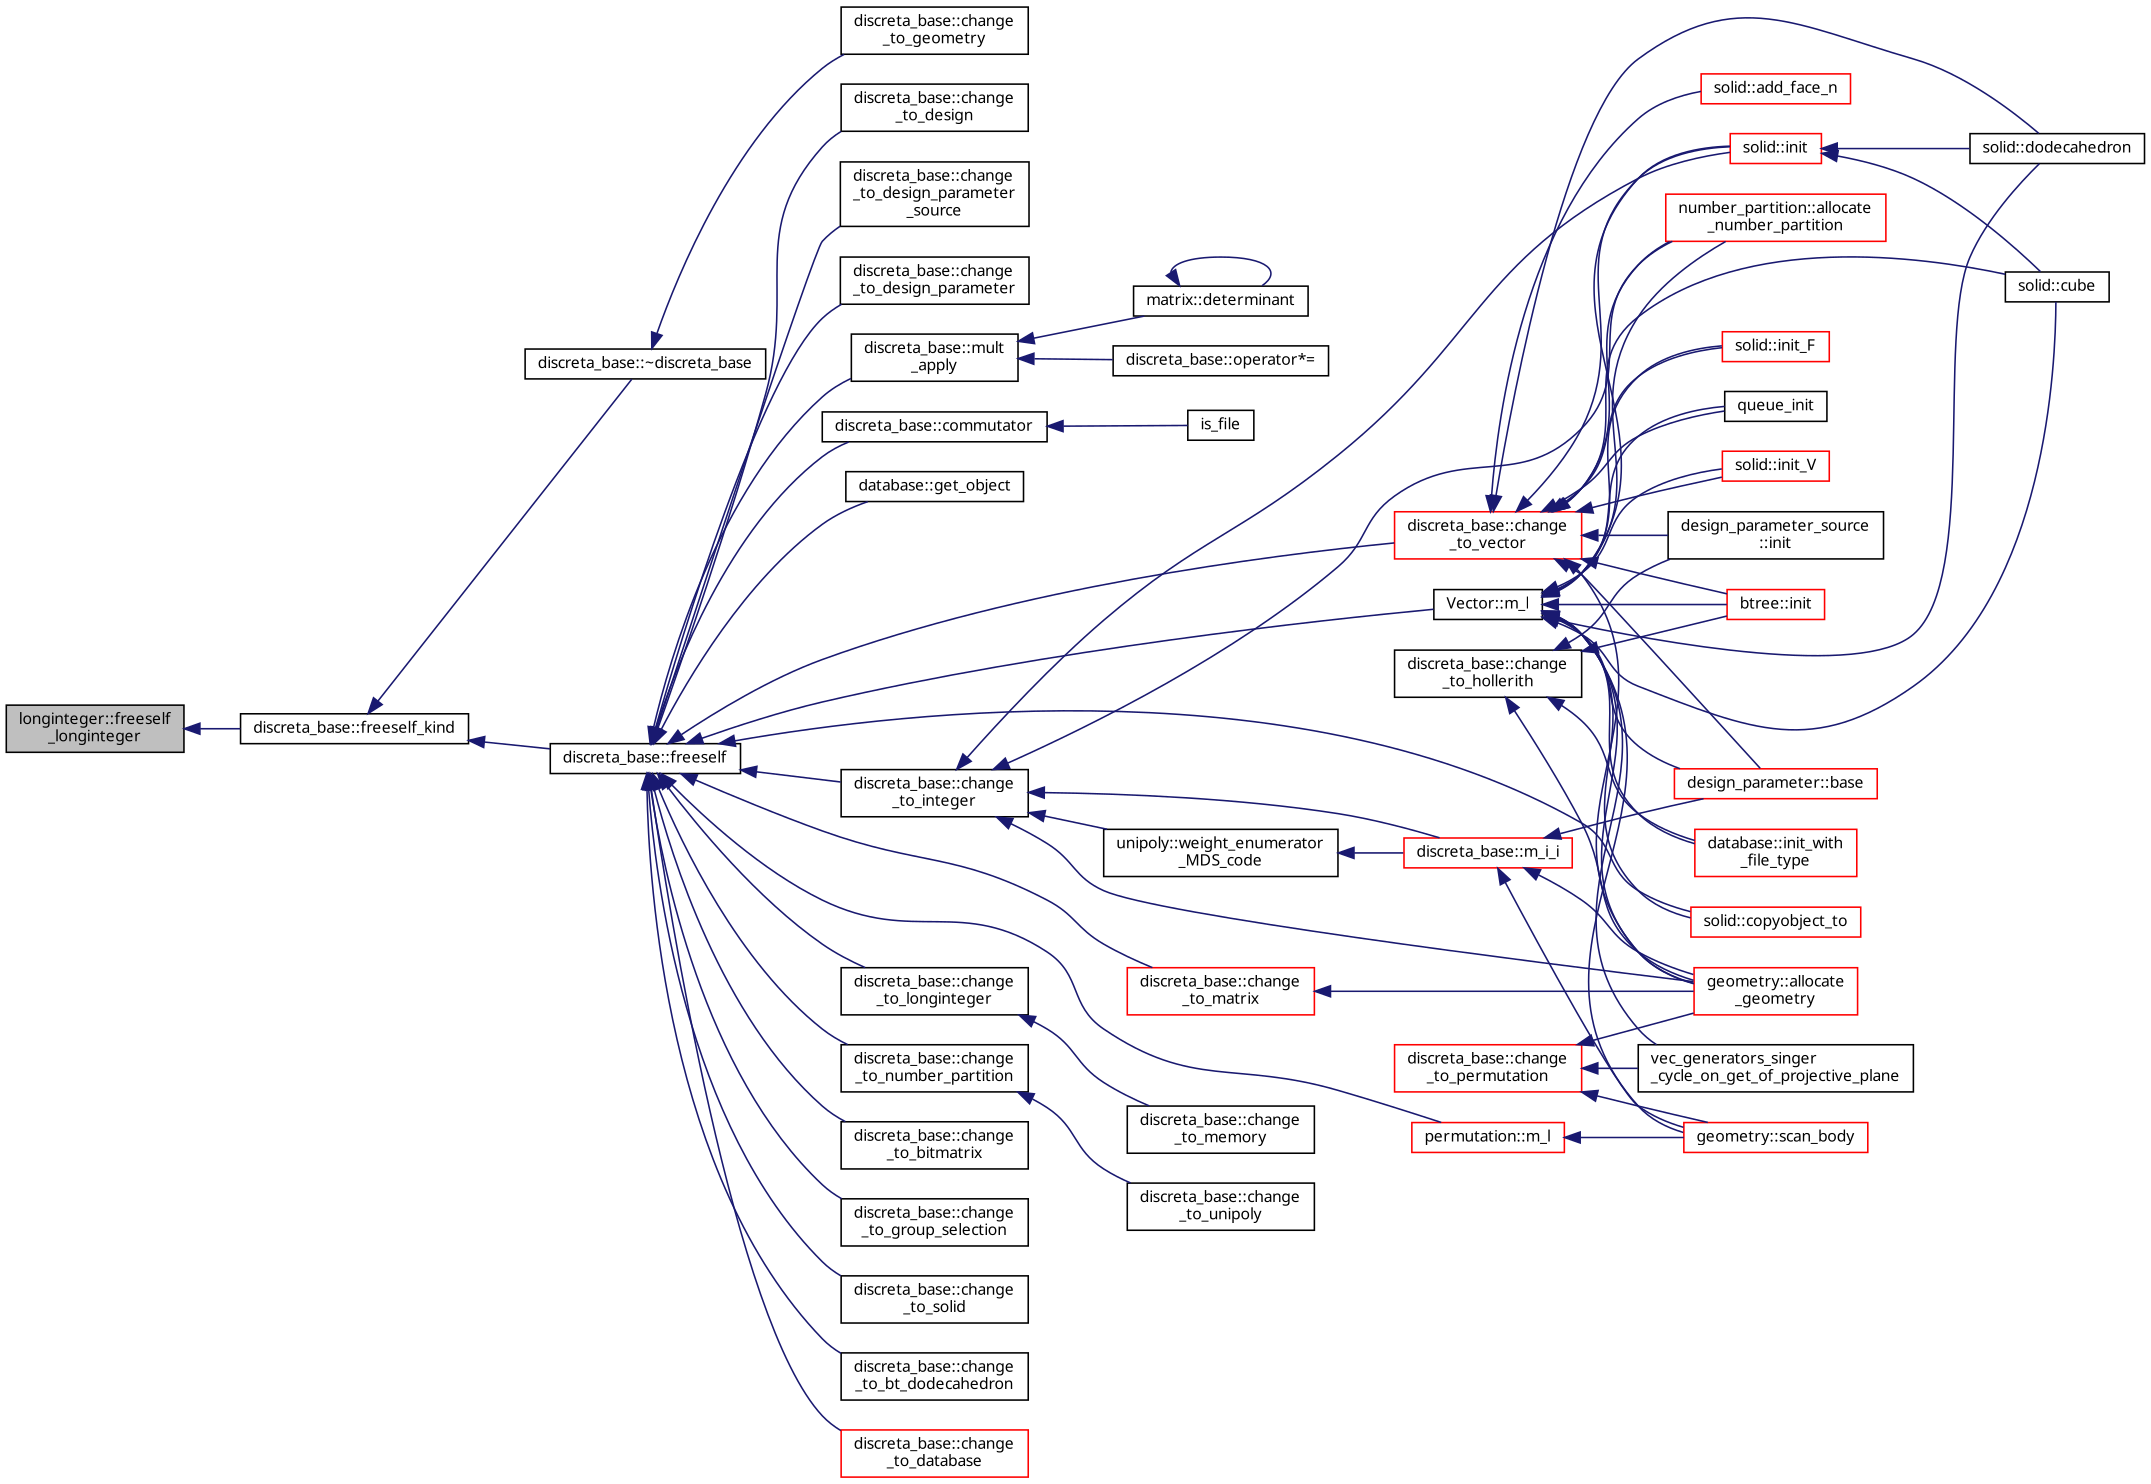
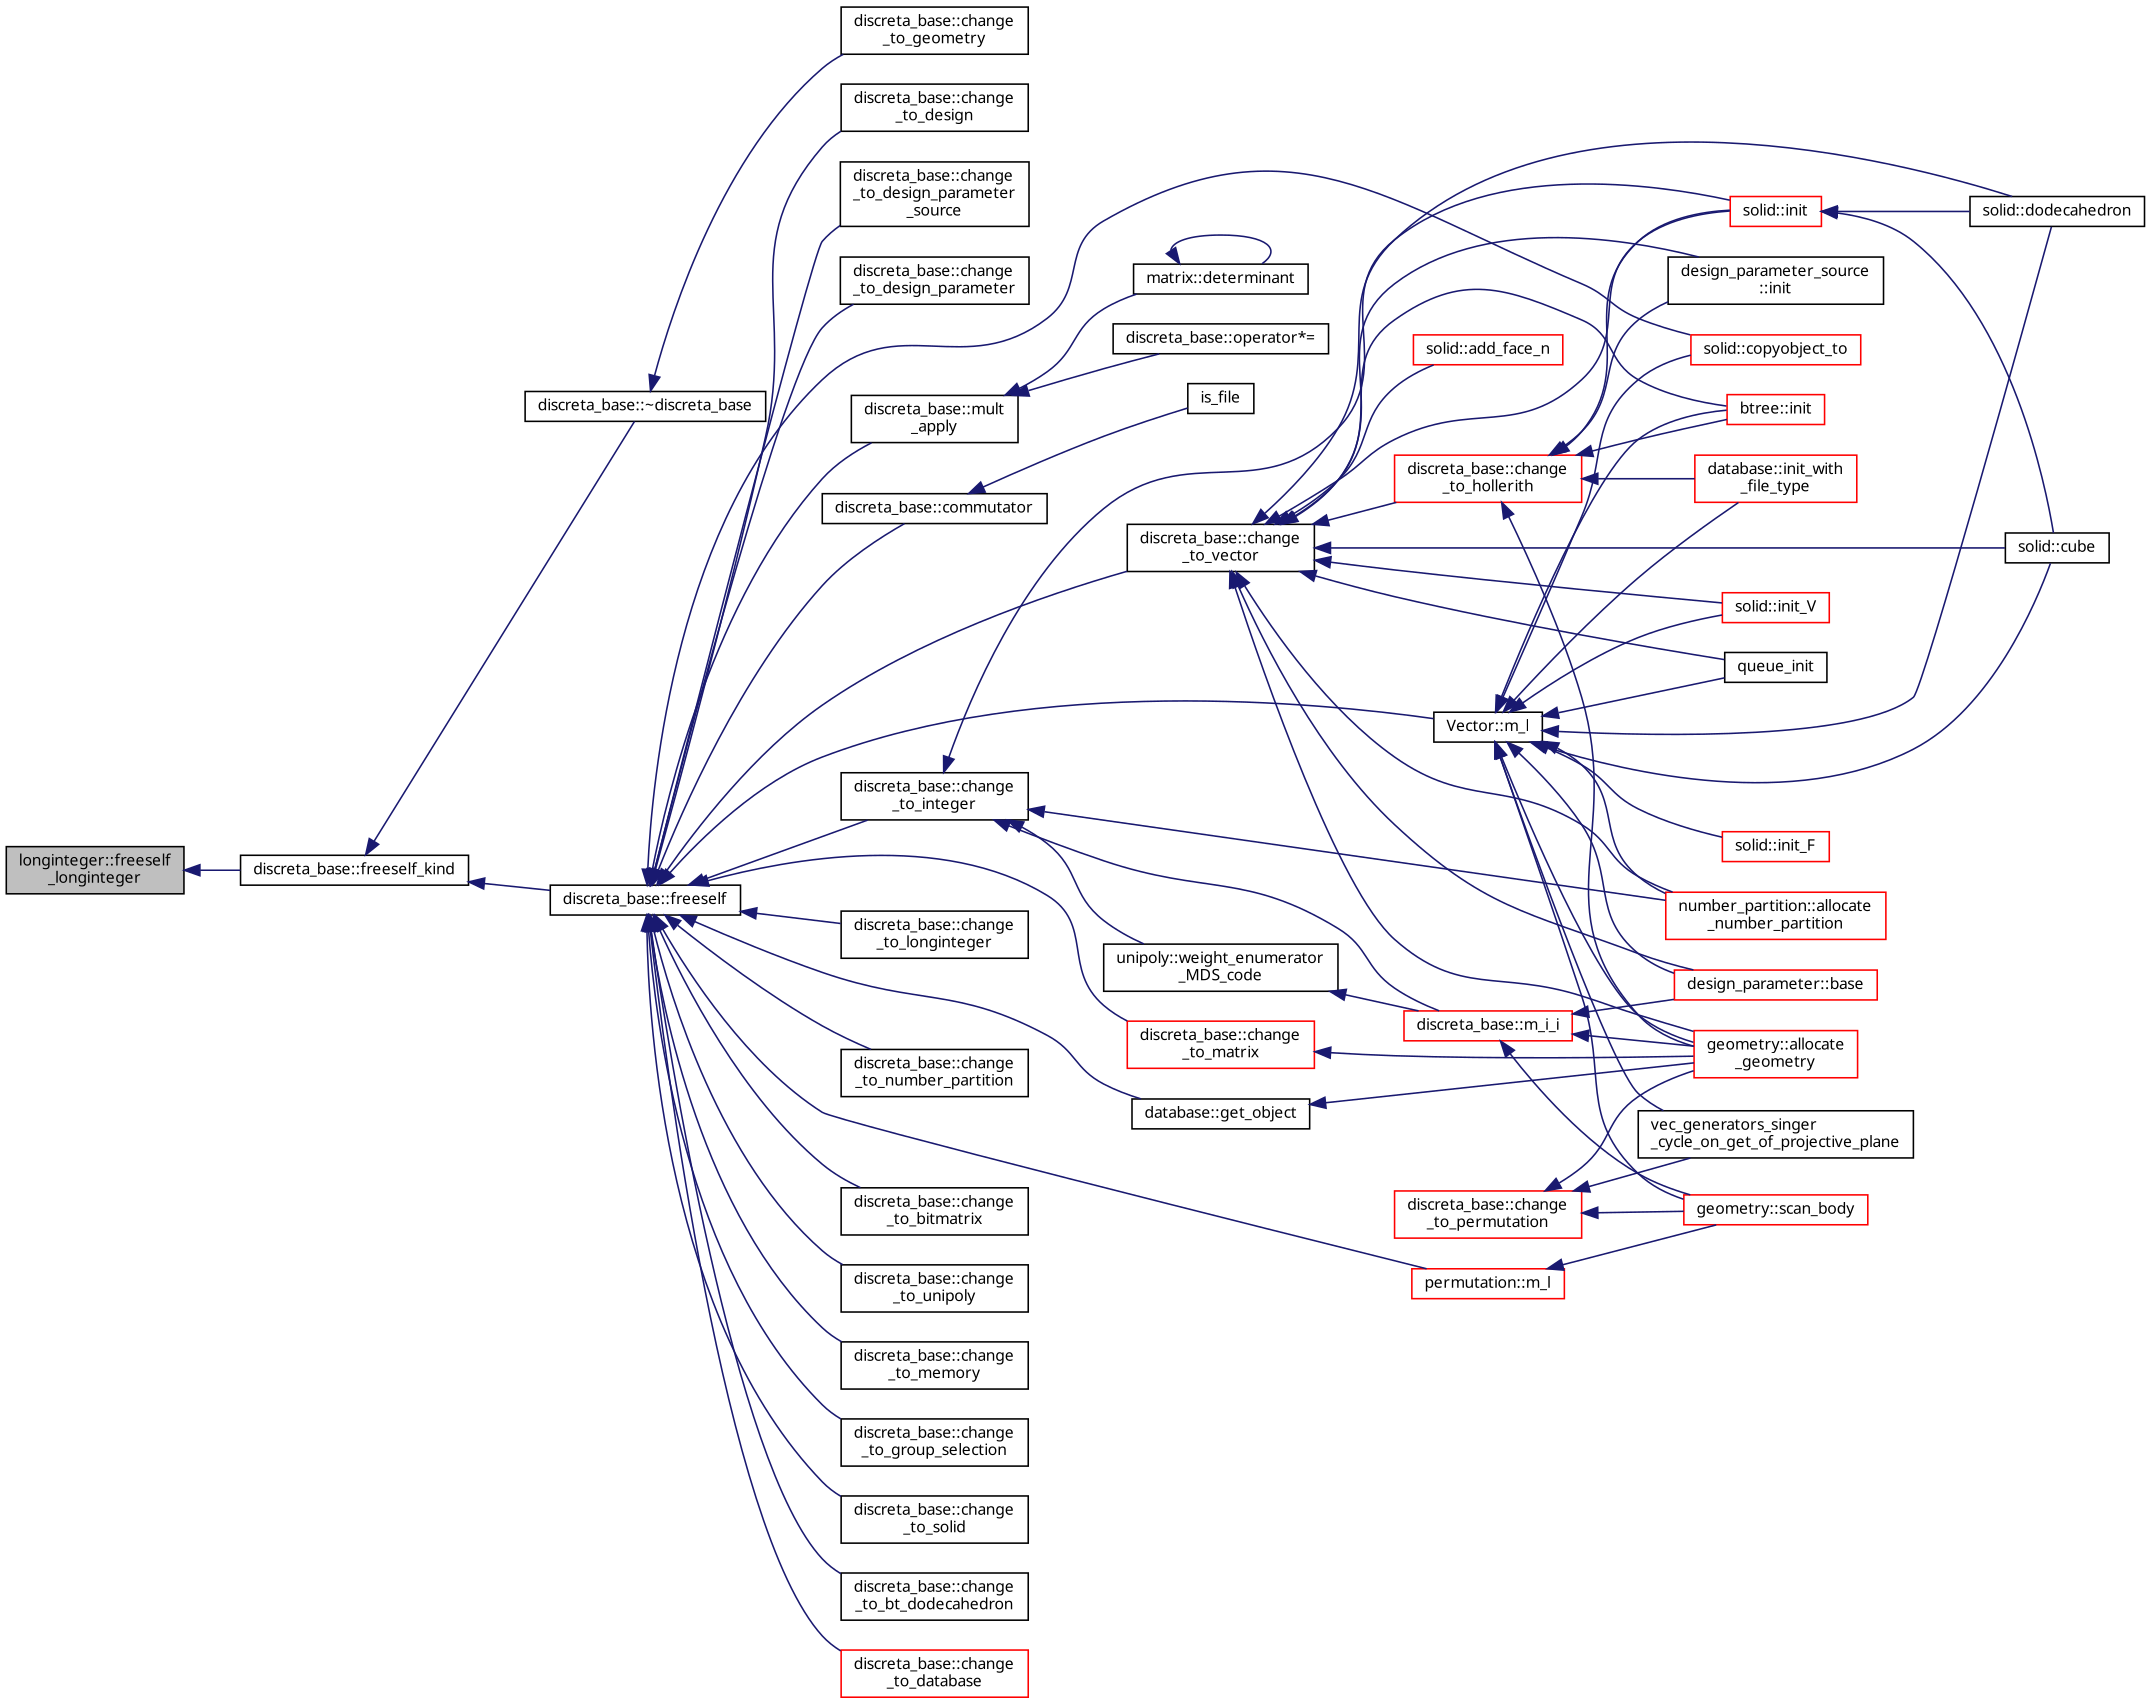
(1601, 341) -> (1609, 297)
(1618, 400) -> (1362, 511)
(1488, 535) -> (1221, 548)
(1488, 674) -> (1488, 479)
(1340, 935) -> (1510, 1083)
(1087, 1069) -> (711, 1154)
(1079, 1144) -> (721, 1114)
